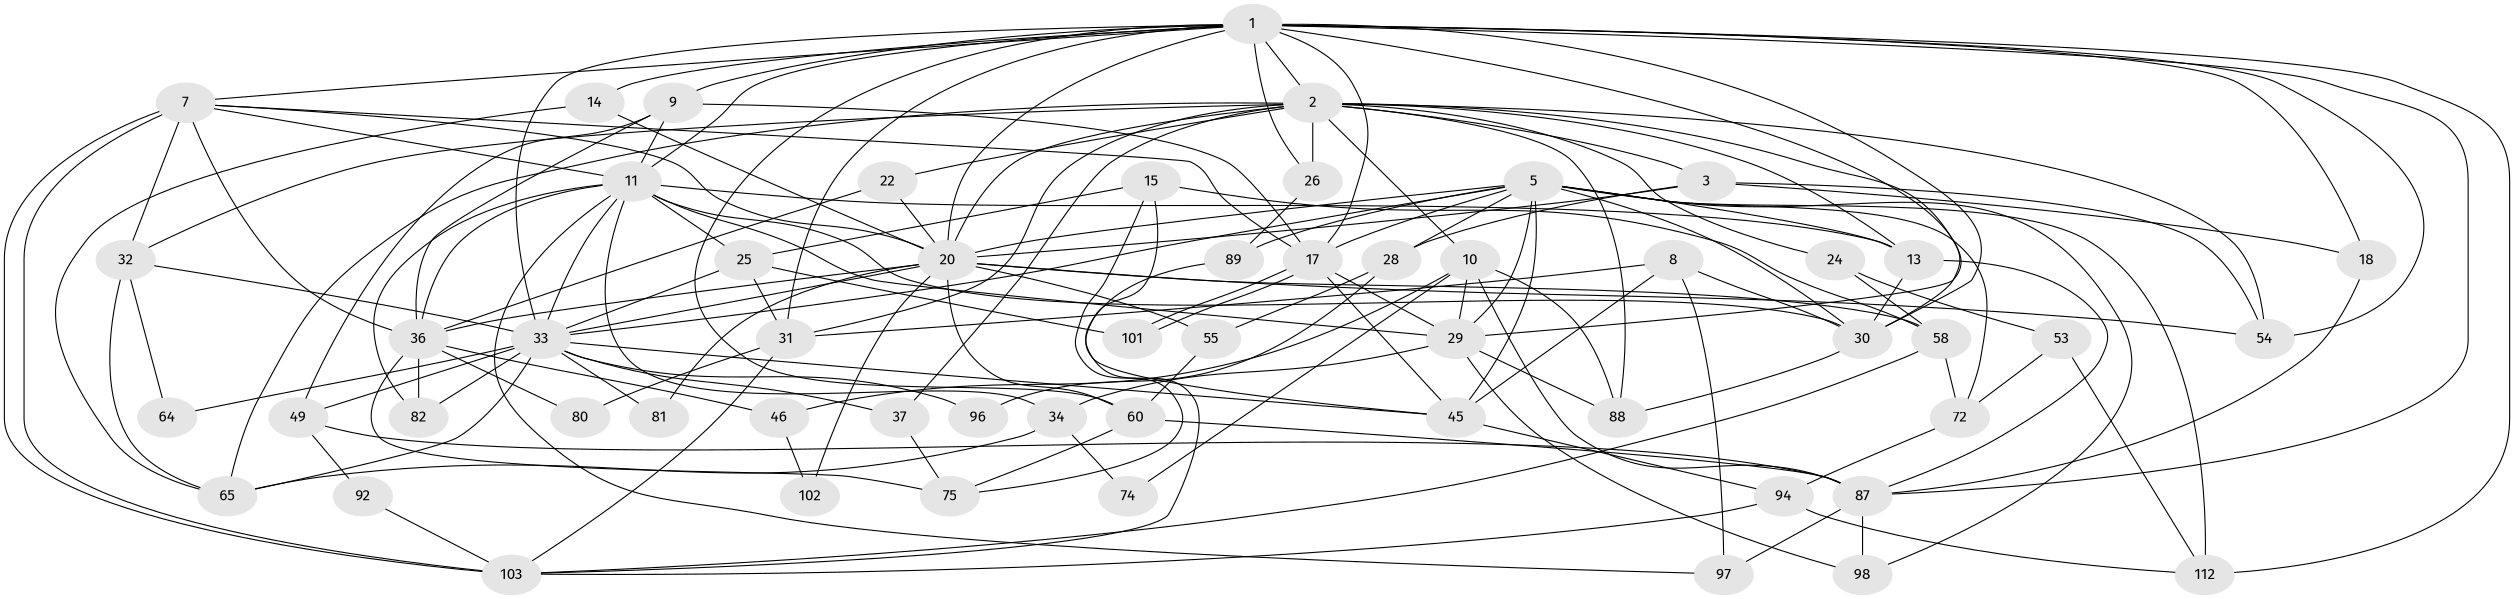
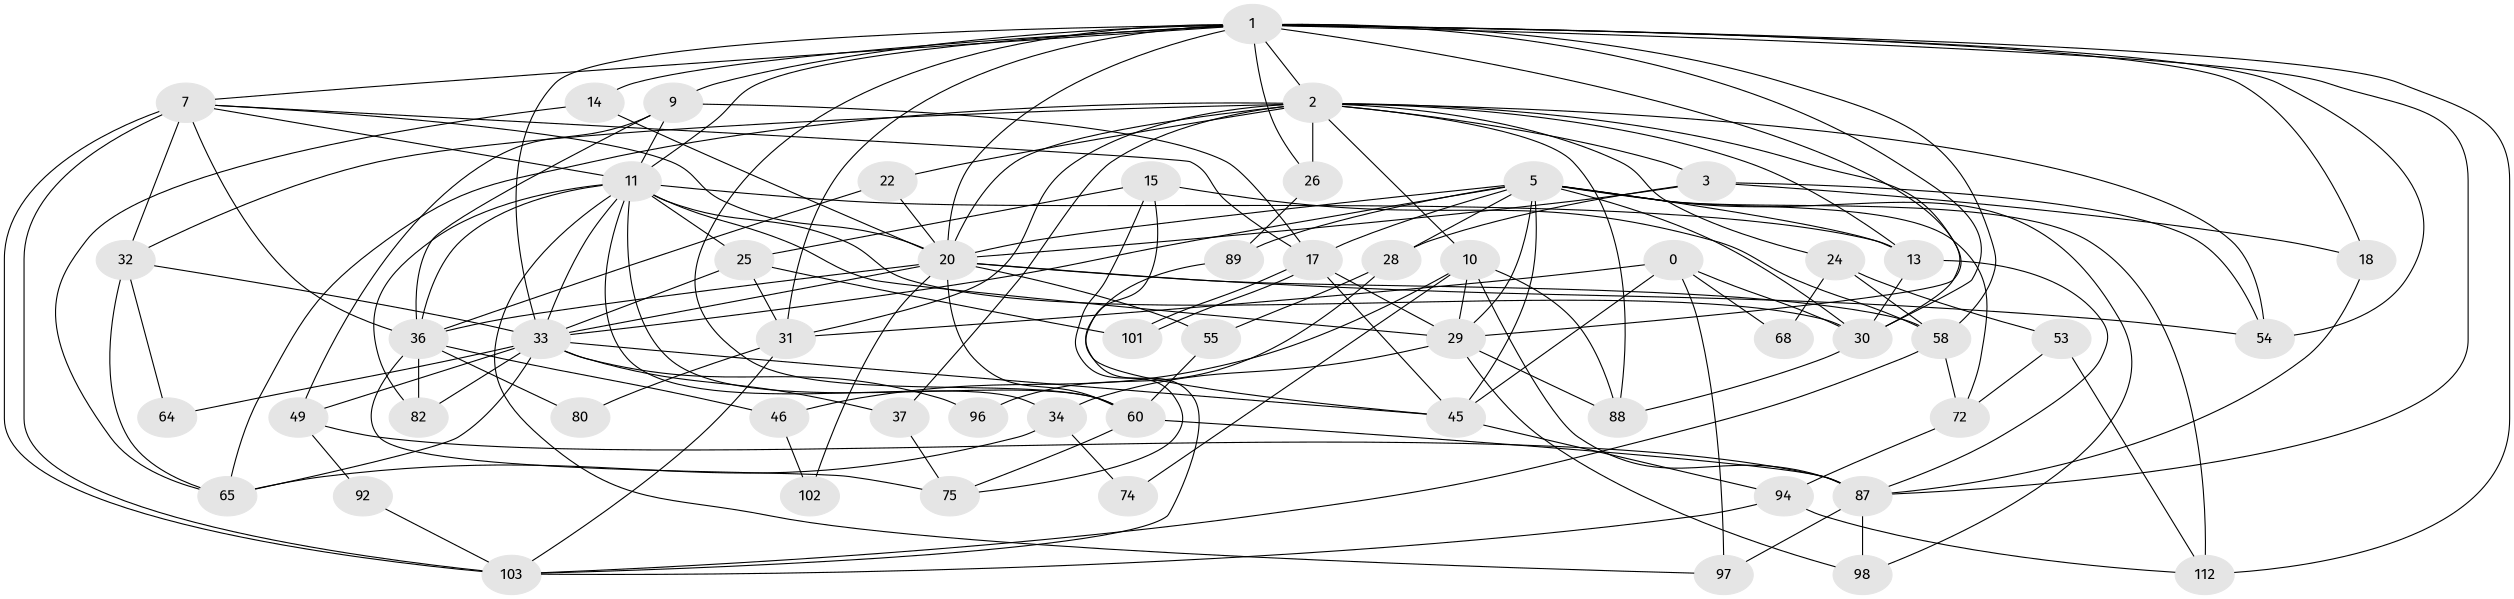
(1367, 121) -> (1718, 65)
(1673, 260) -> (1673, 260)
none -> (1784, 339)
none -> (671, 360)
(659, 418) -> none
